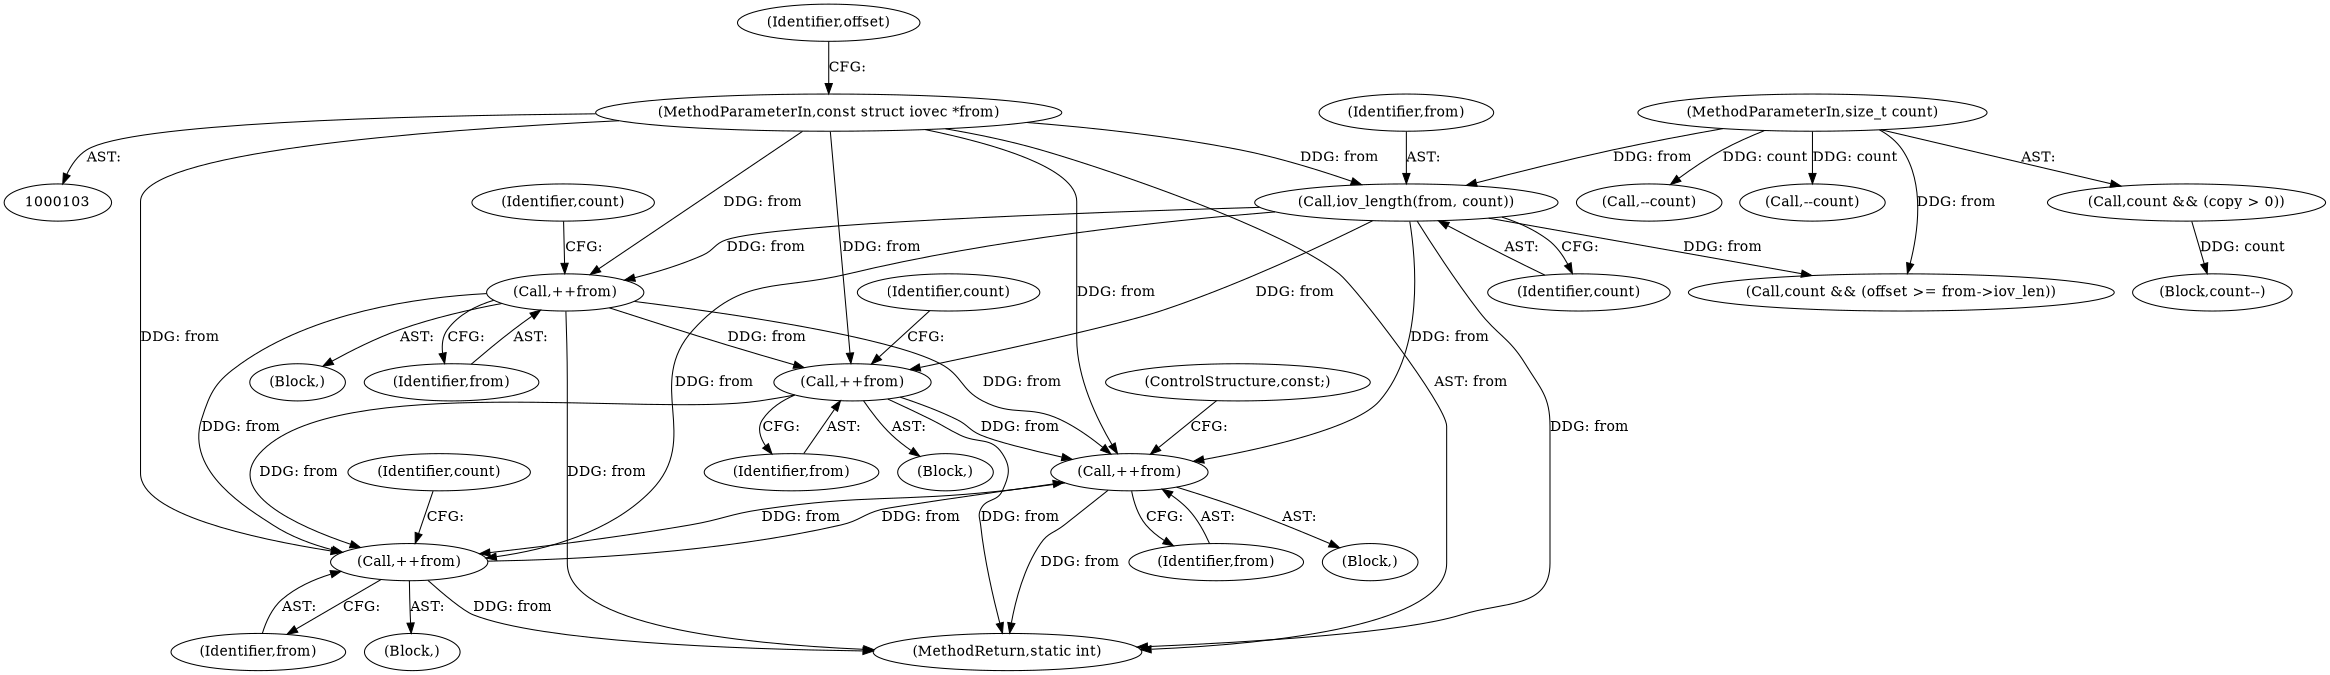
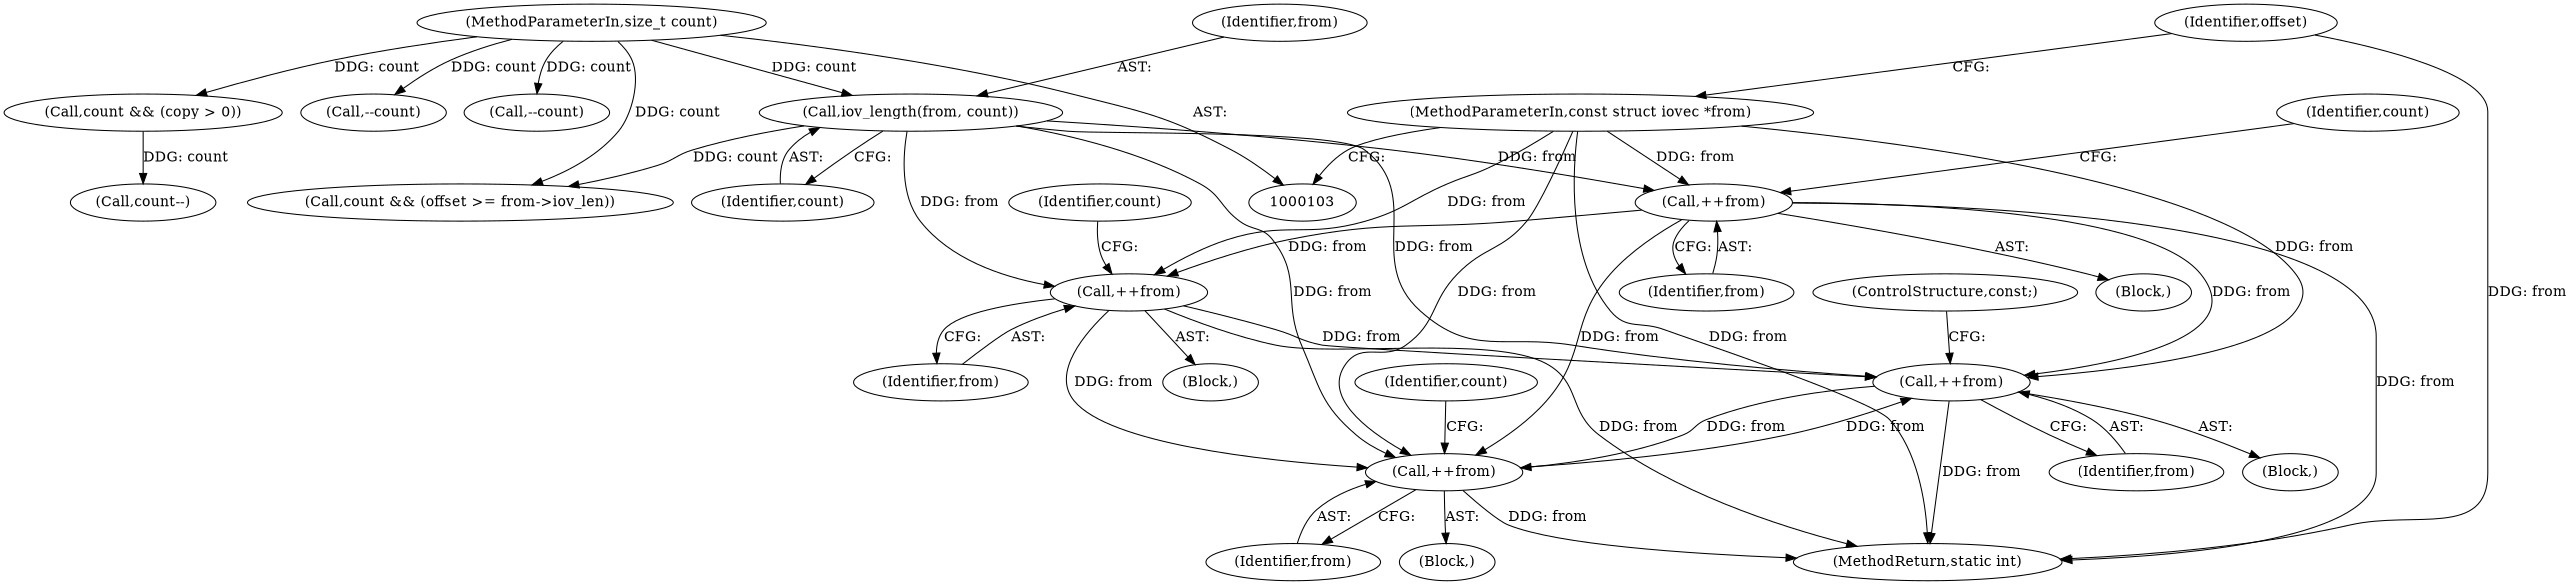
none -> (1006, 79)
(1191, 141) -> none
(106, 158) -> (1369, 158)
(1653, 158) -> (814, 68)
(2041, 158) -> (377, 68)
(1957, 203) -> (678, 113)
(1723, 247) -> (736, 158)
(2212, 292) -> (143, 203)
(1471, 382) -> (1748, 337)
(1545, 584) -> (2488, 417)
